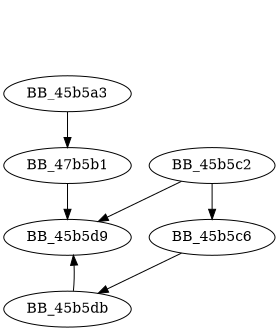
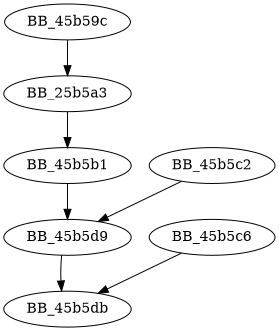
none -> (68, 22)
(68, 94) -> (68, 94)
(68, 166) -> (68, 166)
(212, 197) -> none
(74, 278) -> (61, 268)
